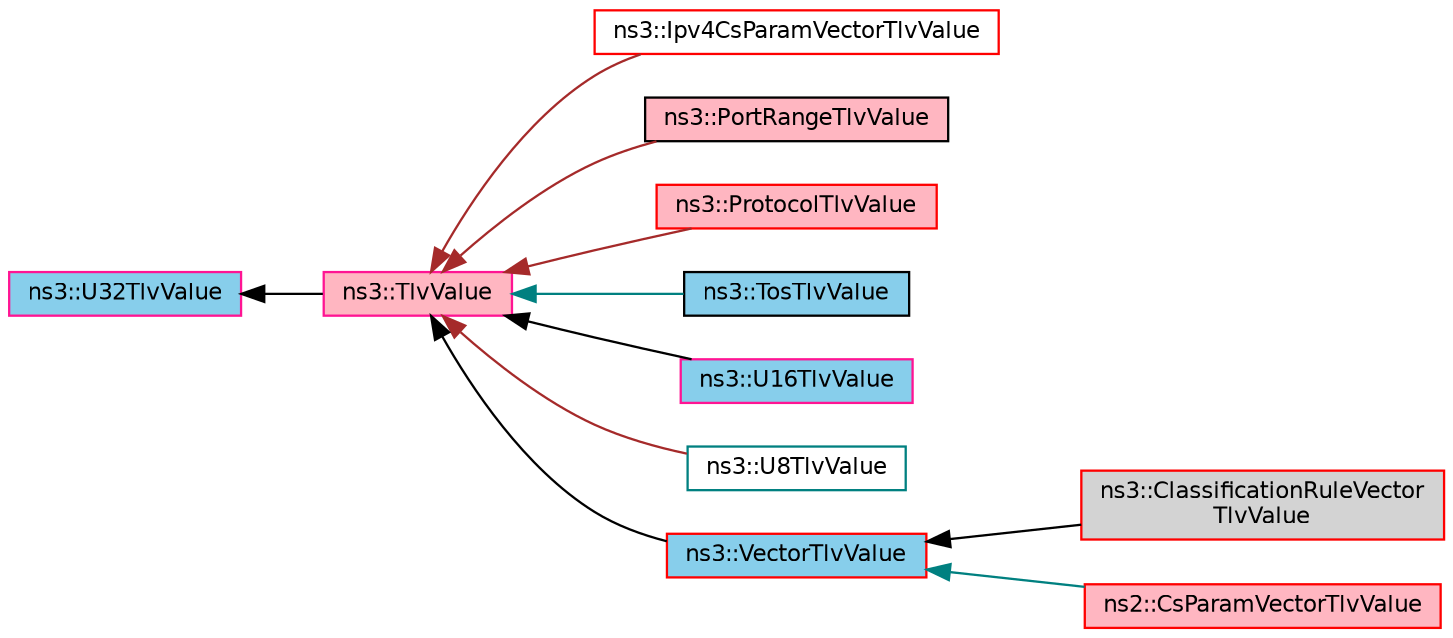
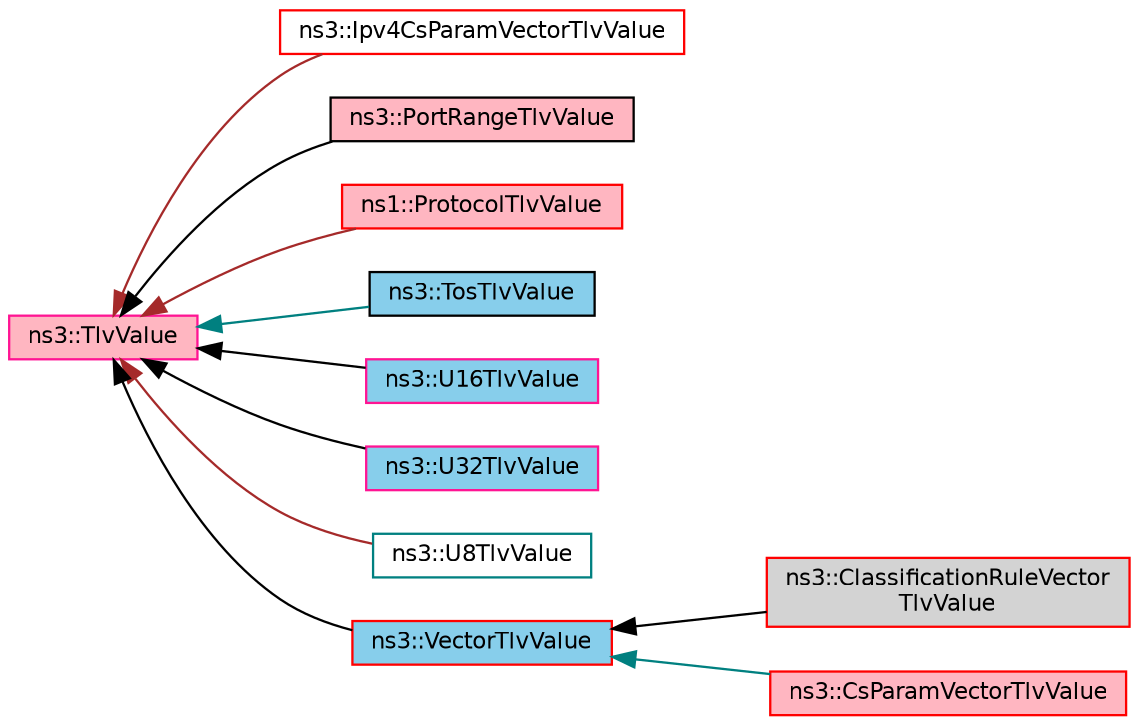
(552, 186) -> (222, 204)
(797, 207) -> (482, 207)
(294, 294) -> (261, 418)
(1263, 606) -> (948, 693)
